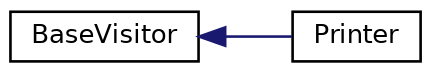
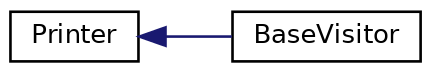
(259, 37) -> (199, 37)
